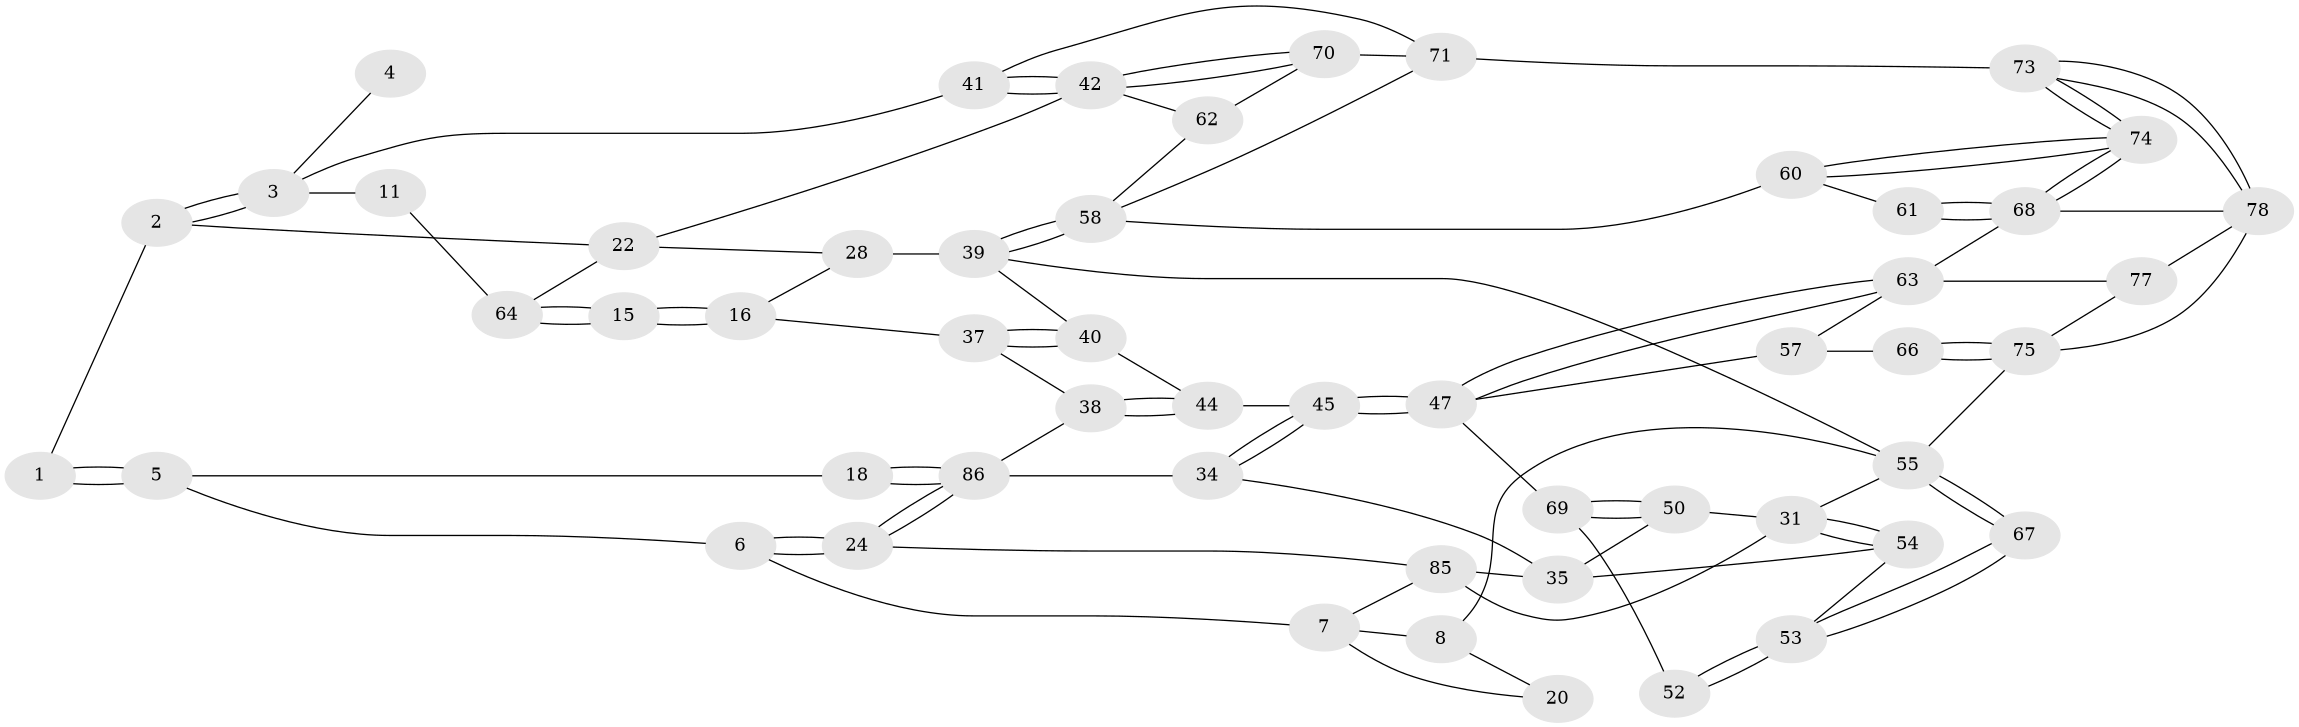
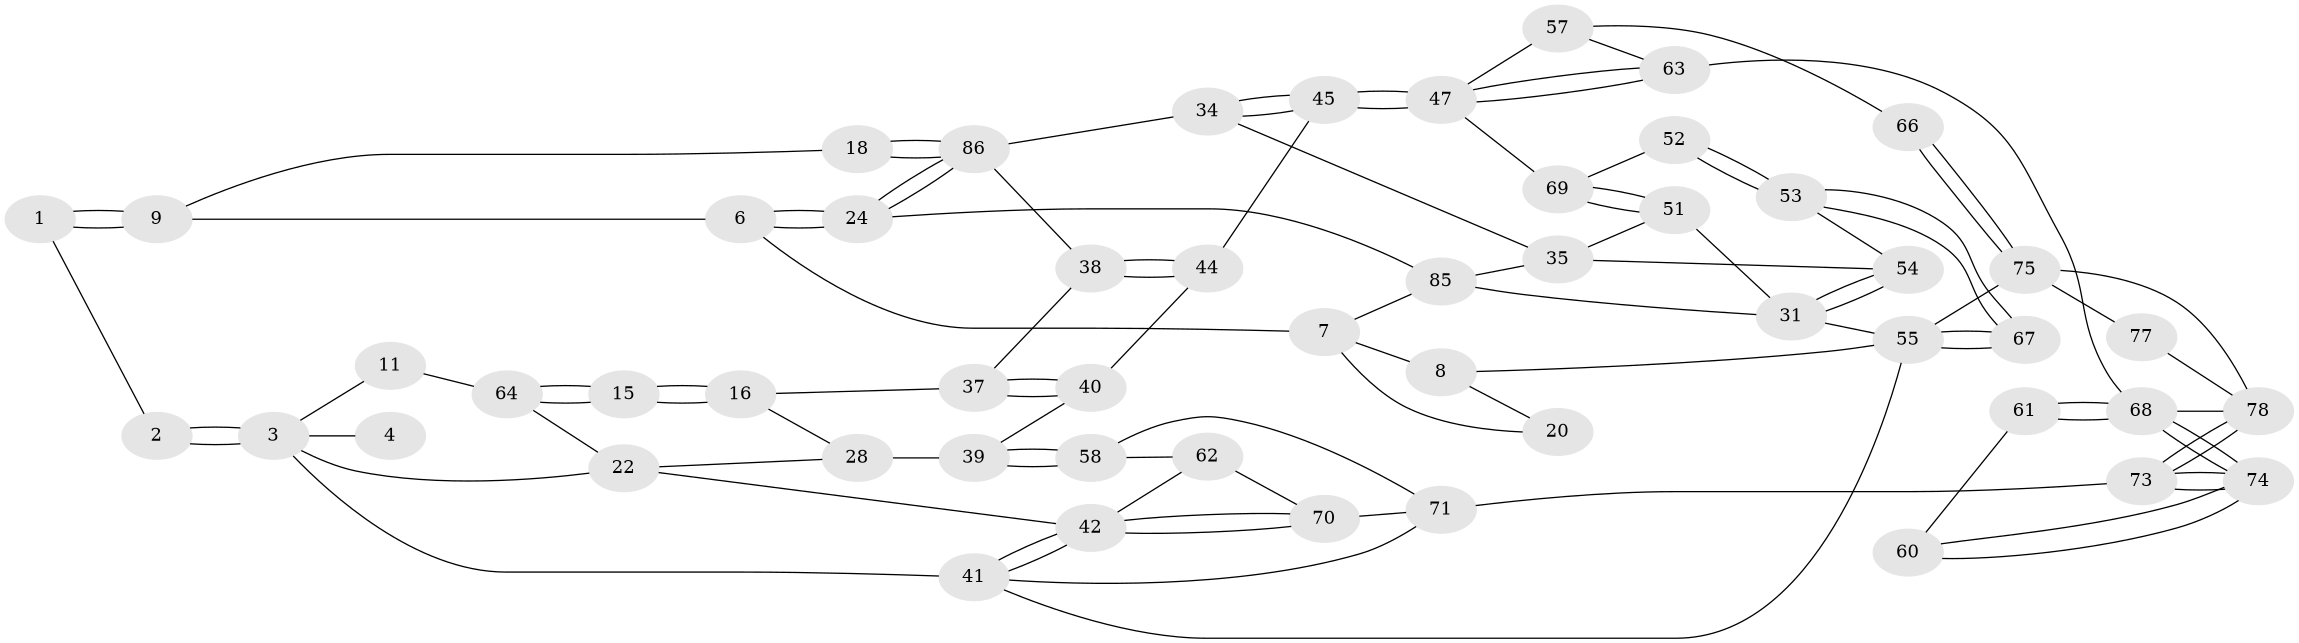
(1446, 229) -> none
(390, 236) -> (443, 480)
(1461, 281) -> (1526, 638)
(2025, 281) -> none
(157, 476) -> (157, 219)
(1675, 510) -> (1675, 210)
